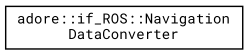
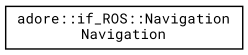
(124, 28) -> (124, 28)
